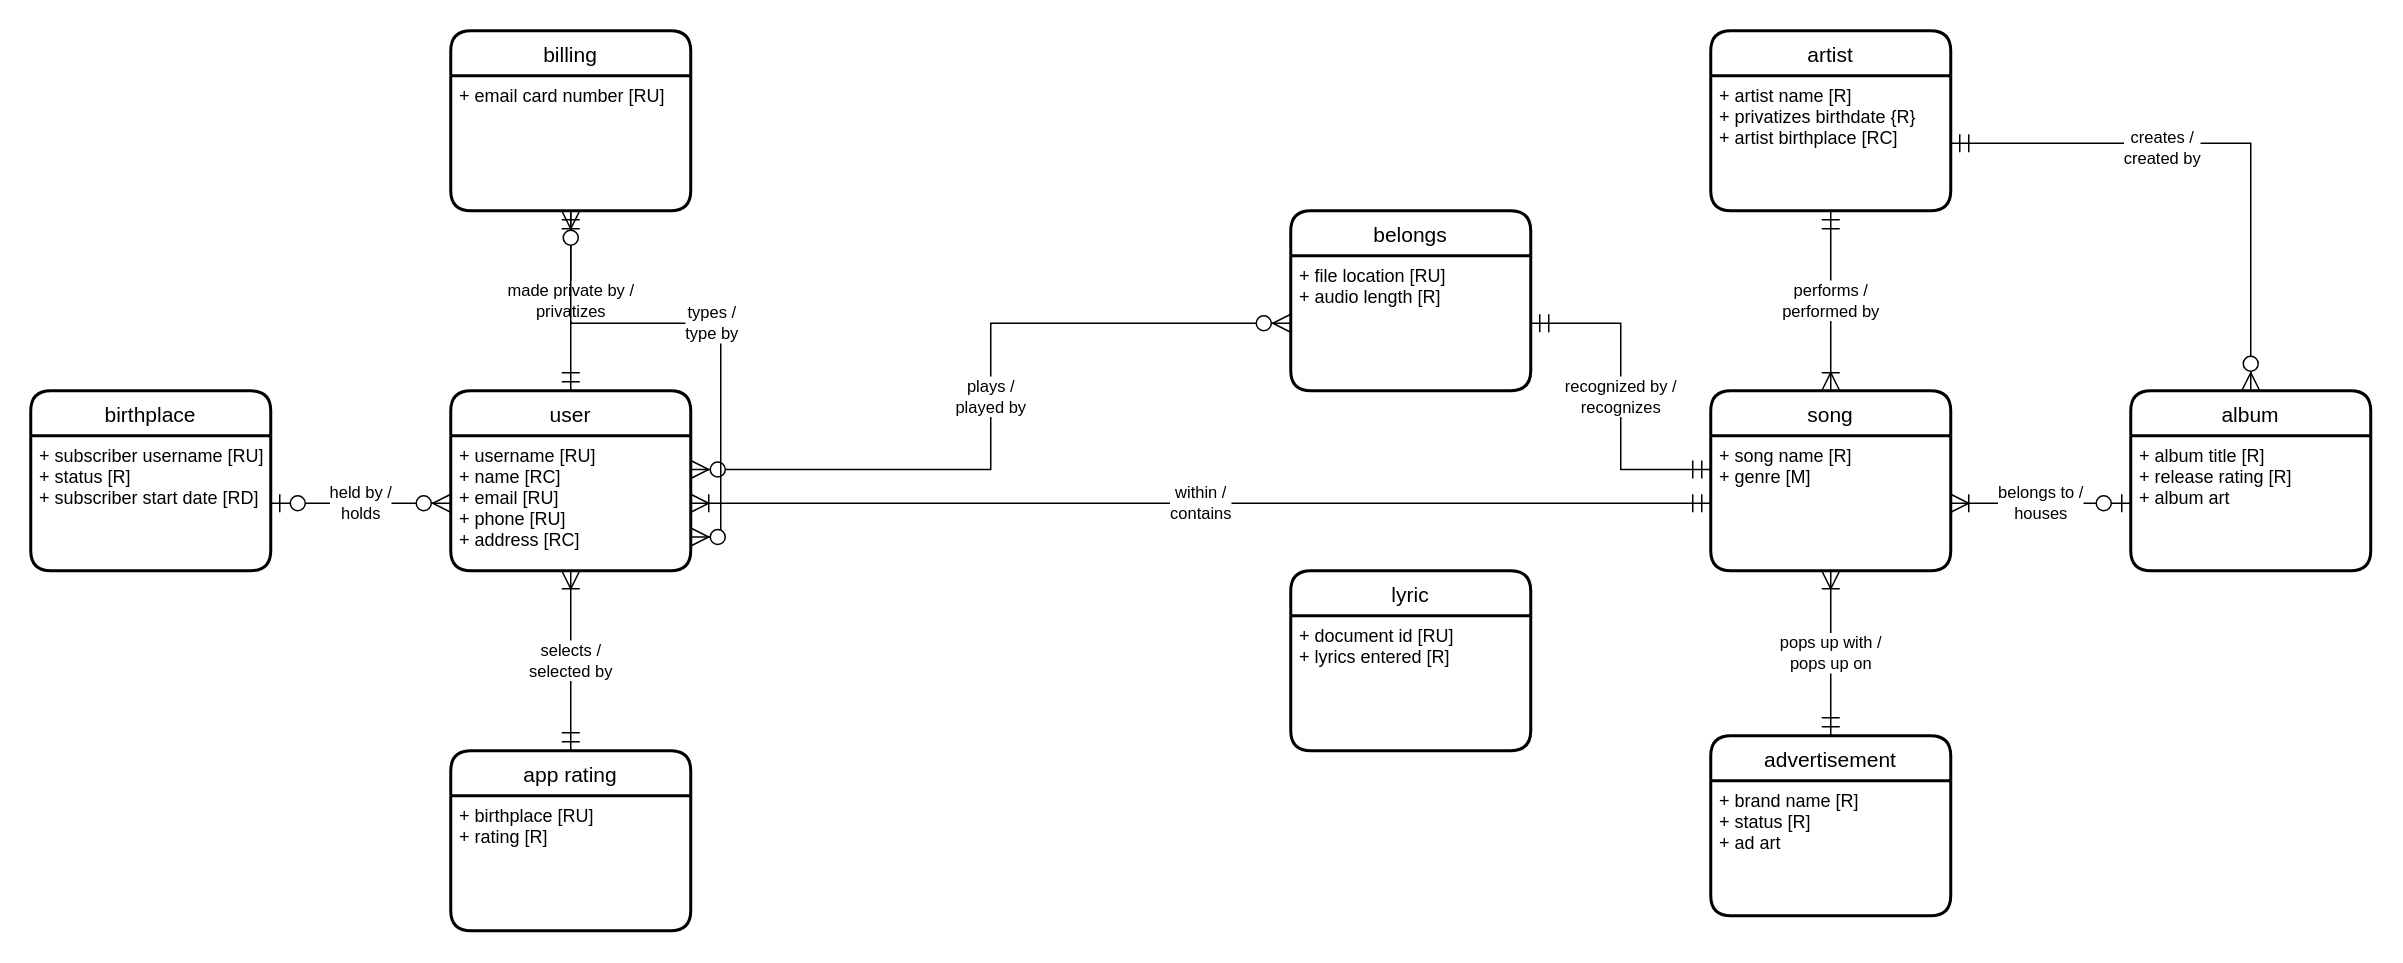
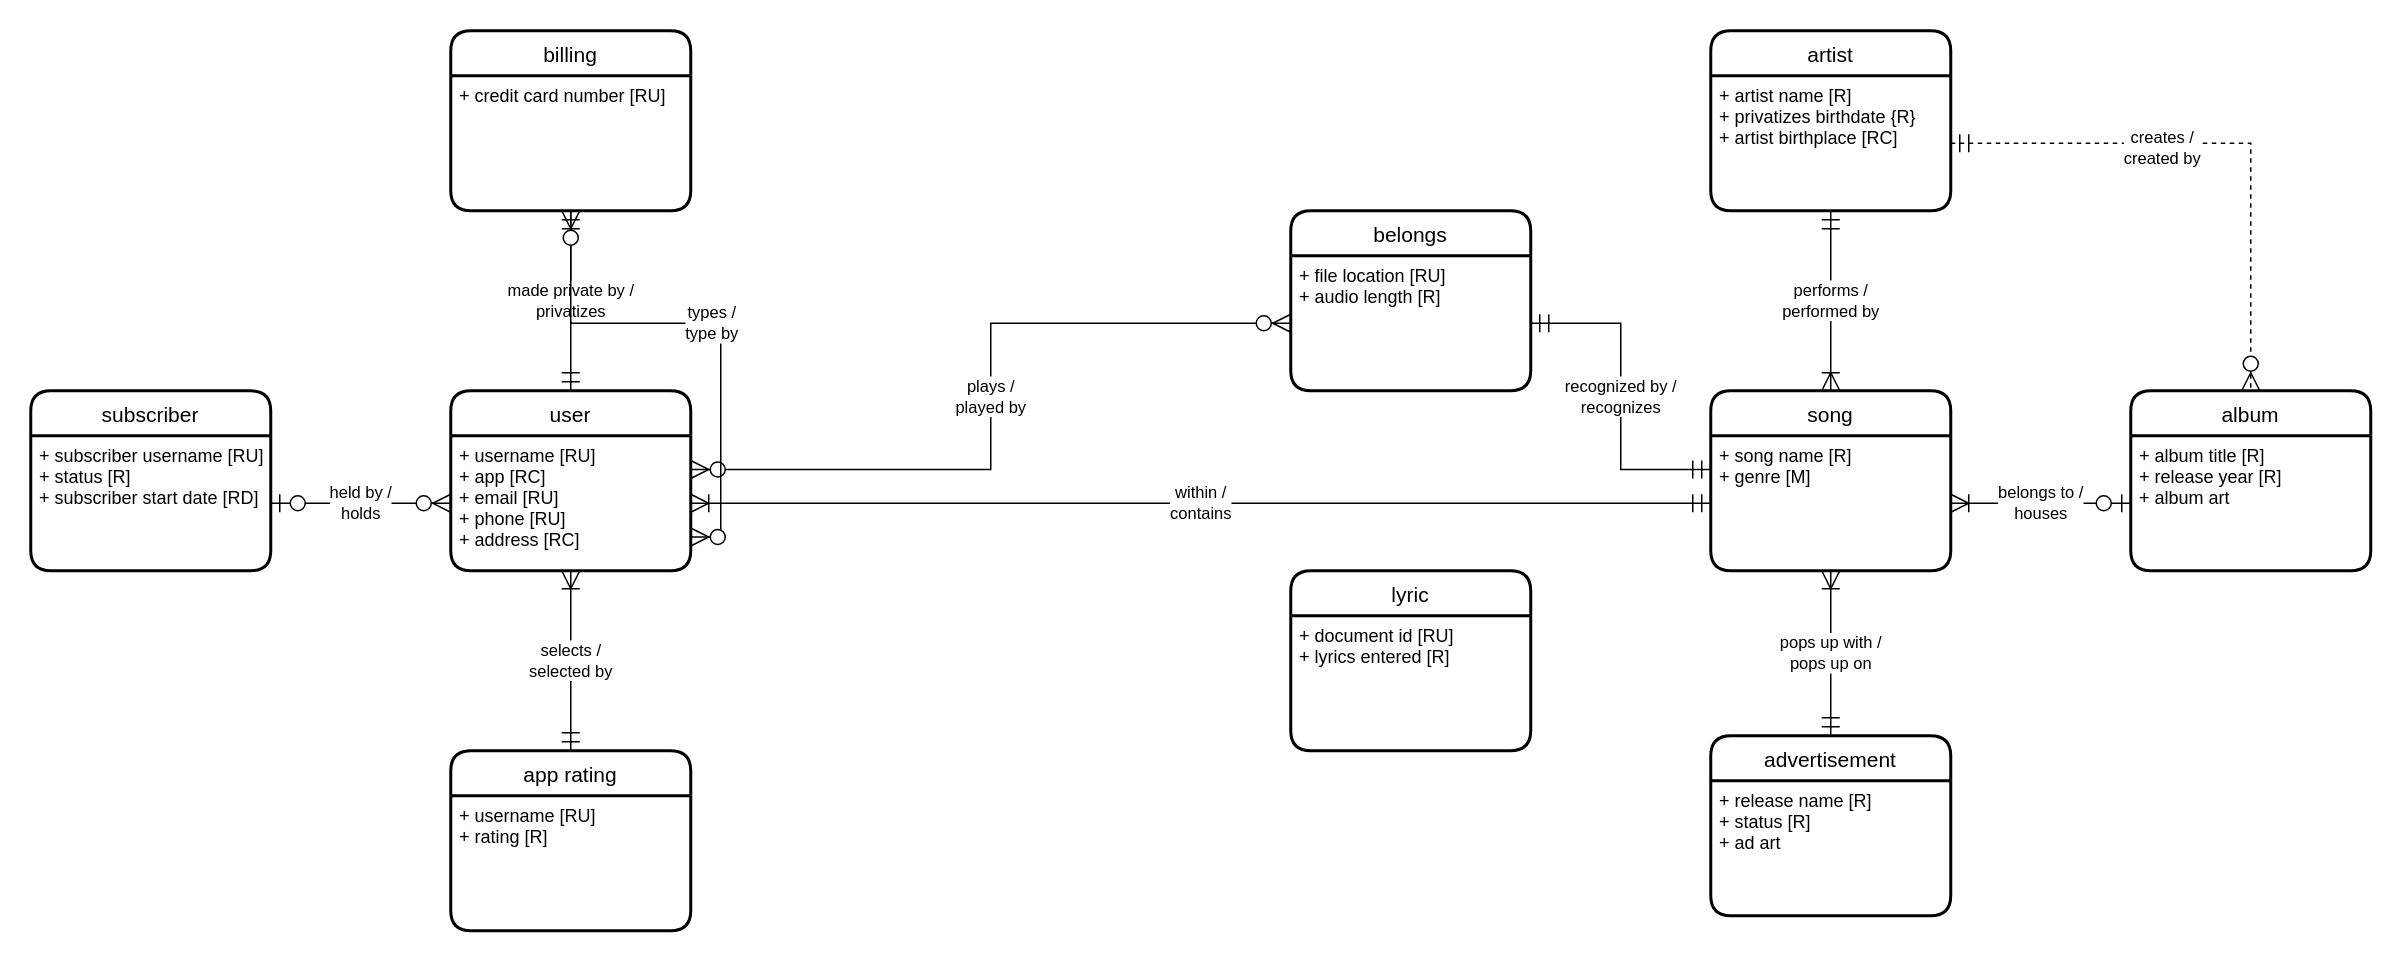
(566, 96) -> (573, 96)
(2251, 222) -> (2251, 222)
(150, 415) -> (150, 415)
(530, 456) -> (530, 456)
(2211, 456) -> (2211, 456)
(1793, 801) -> (1800, 801)
(535, 816) -> (530, 816)
